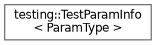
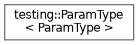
(78, 22) -> (69, 22)
